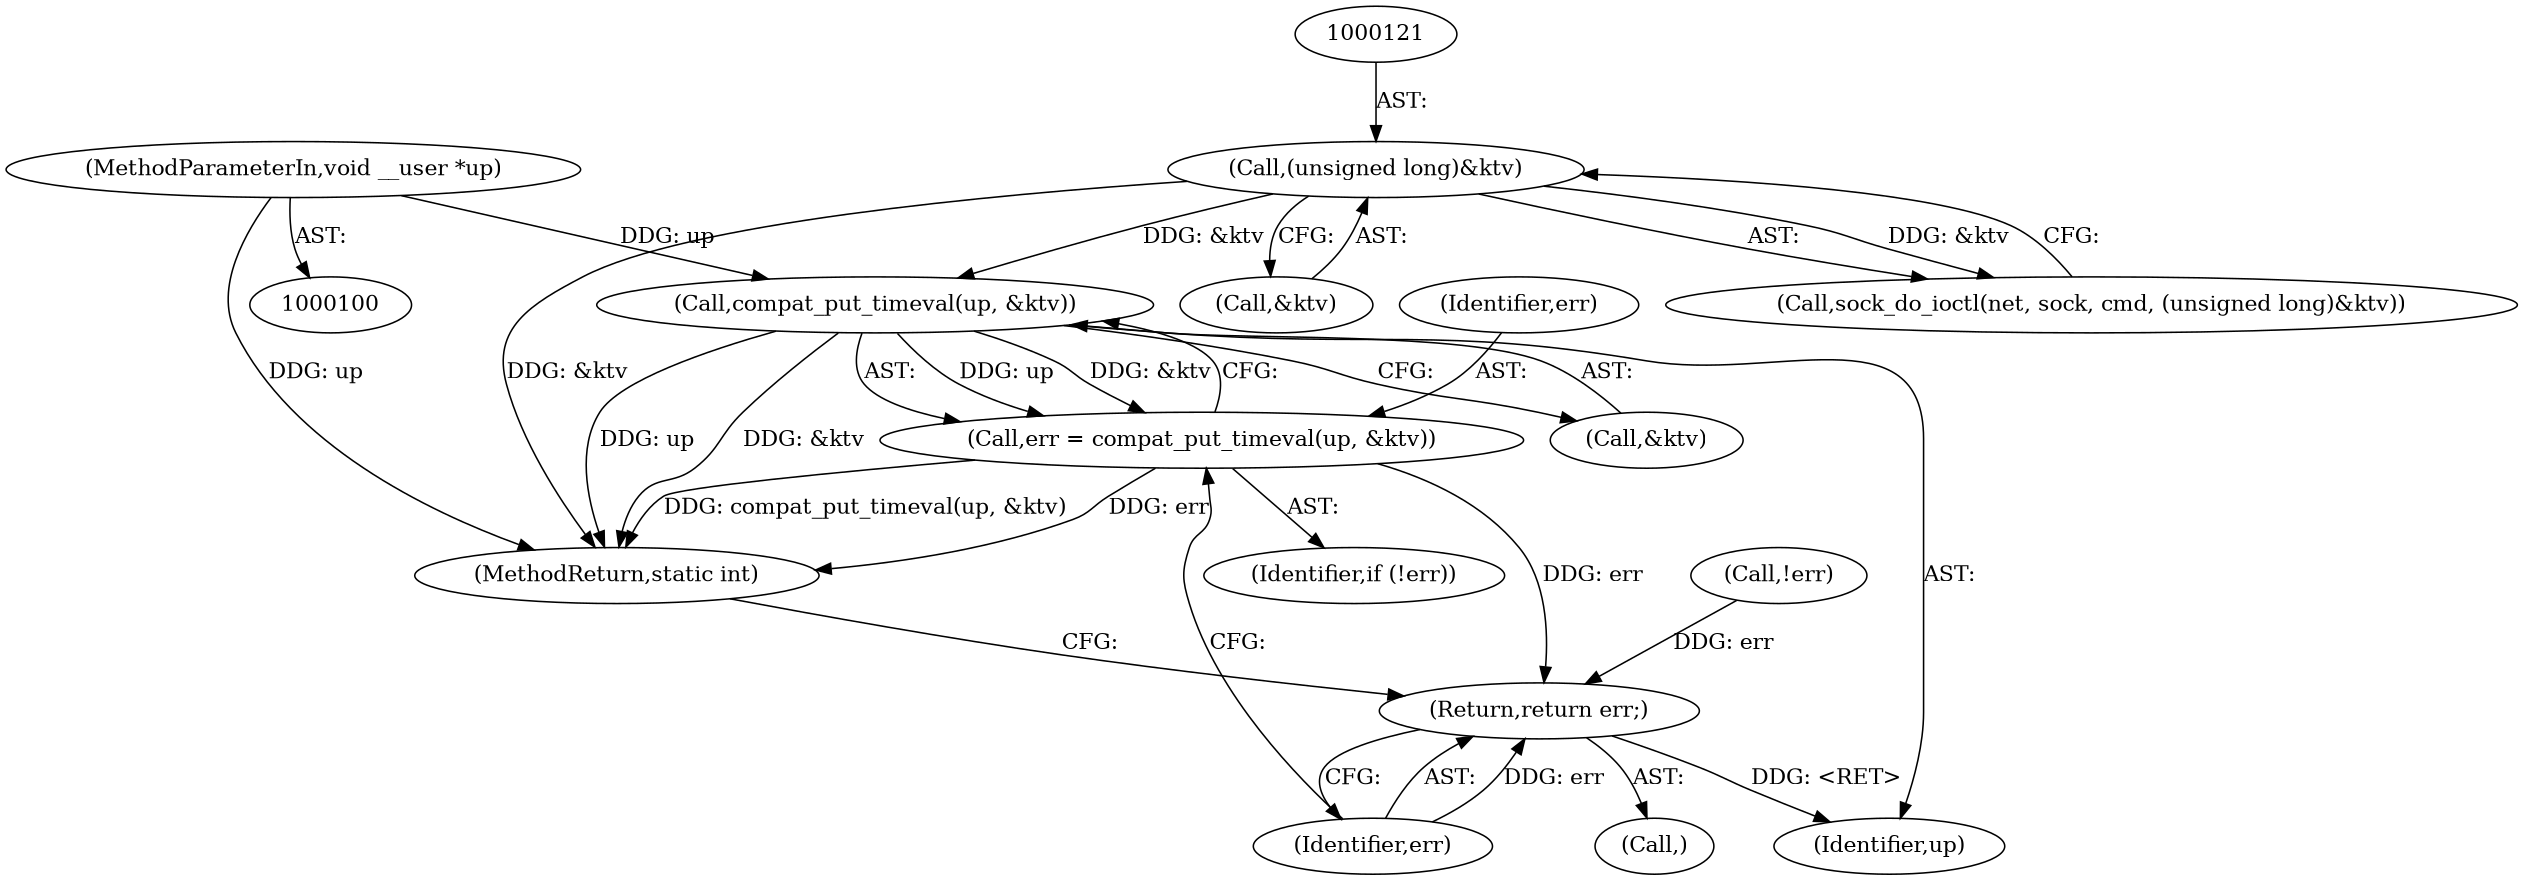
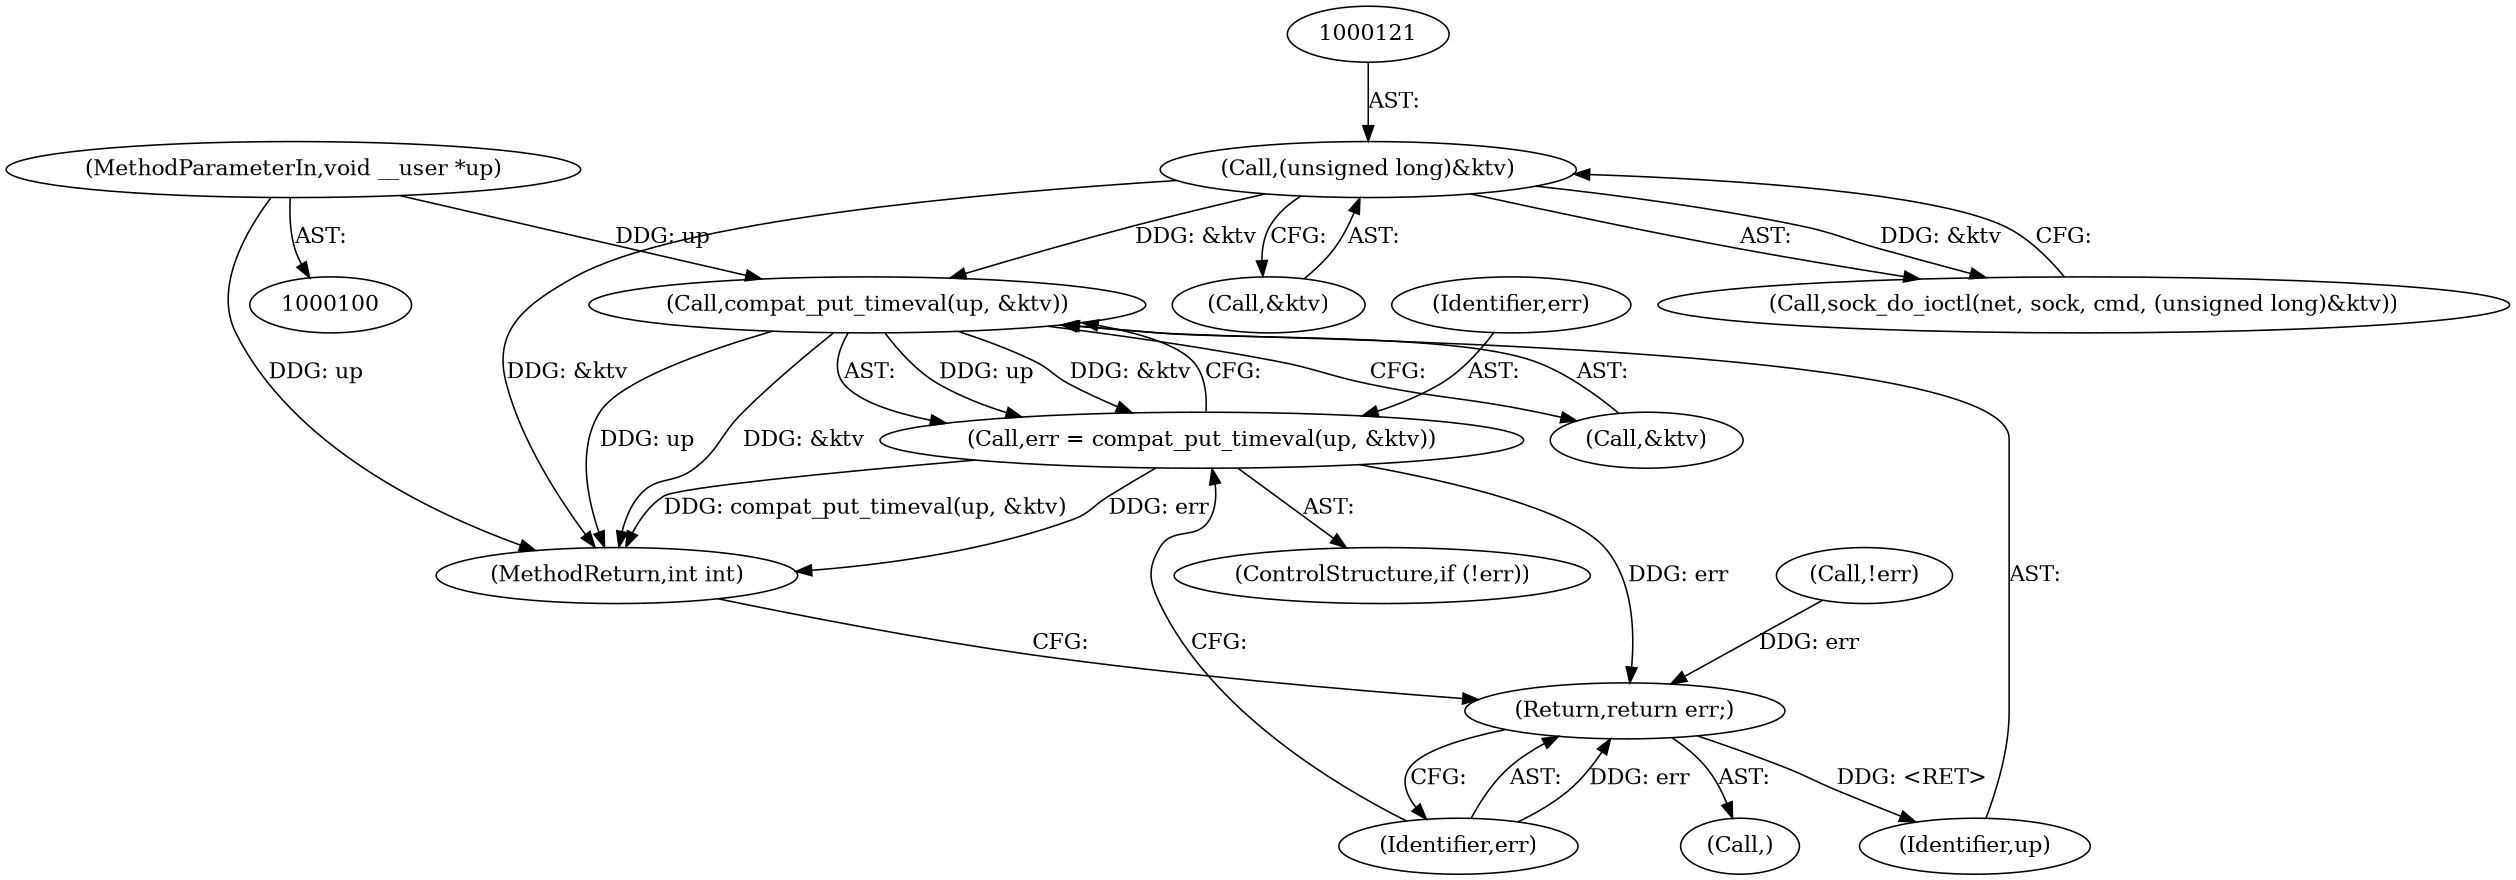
(1703, 365) -> (1743, 363)
(617, 576) -> (617, 576)
(1354, 576) -> (1382, 576)
